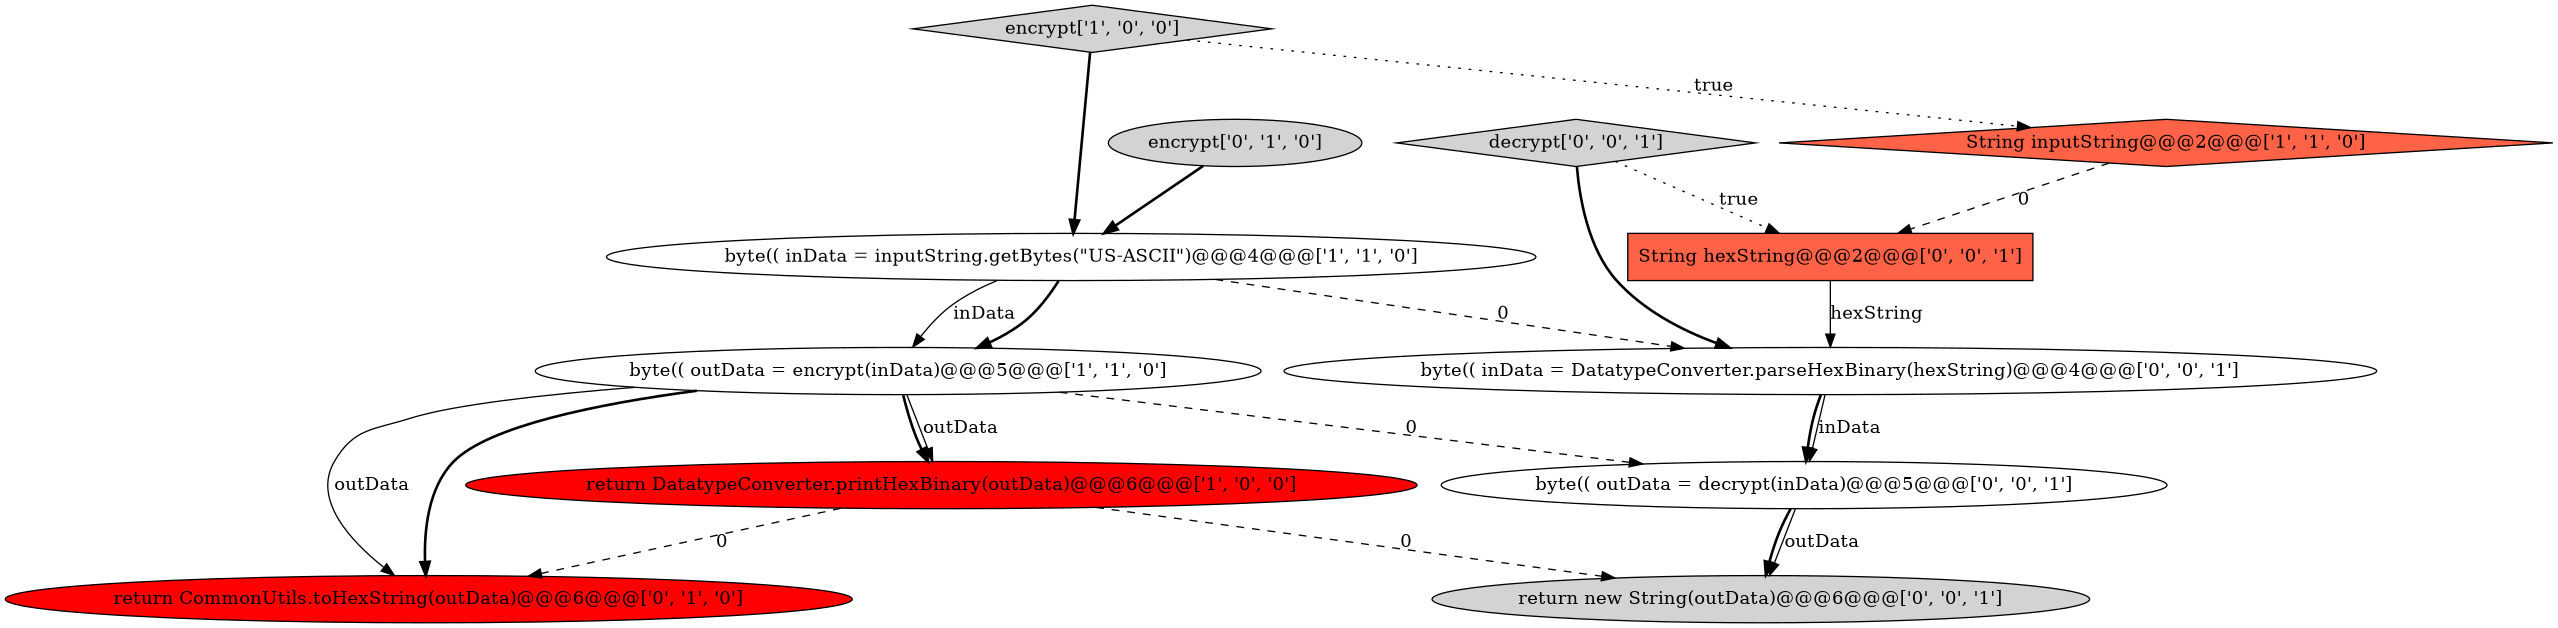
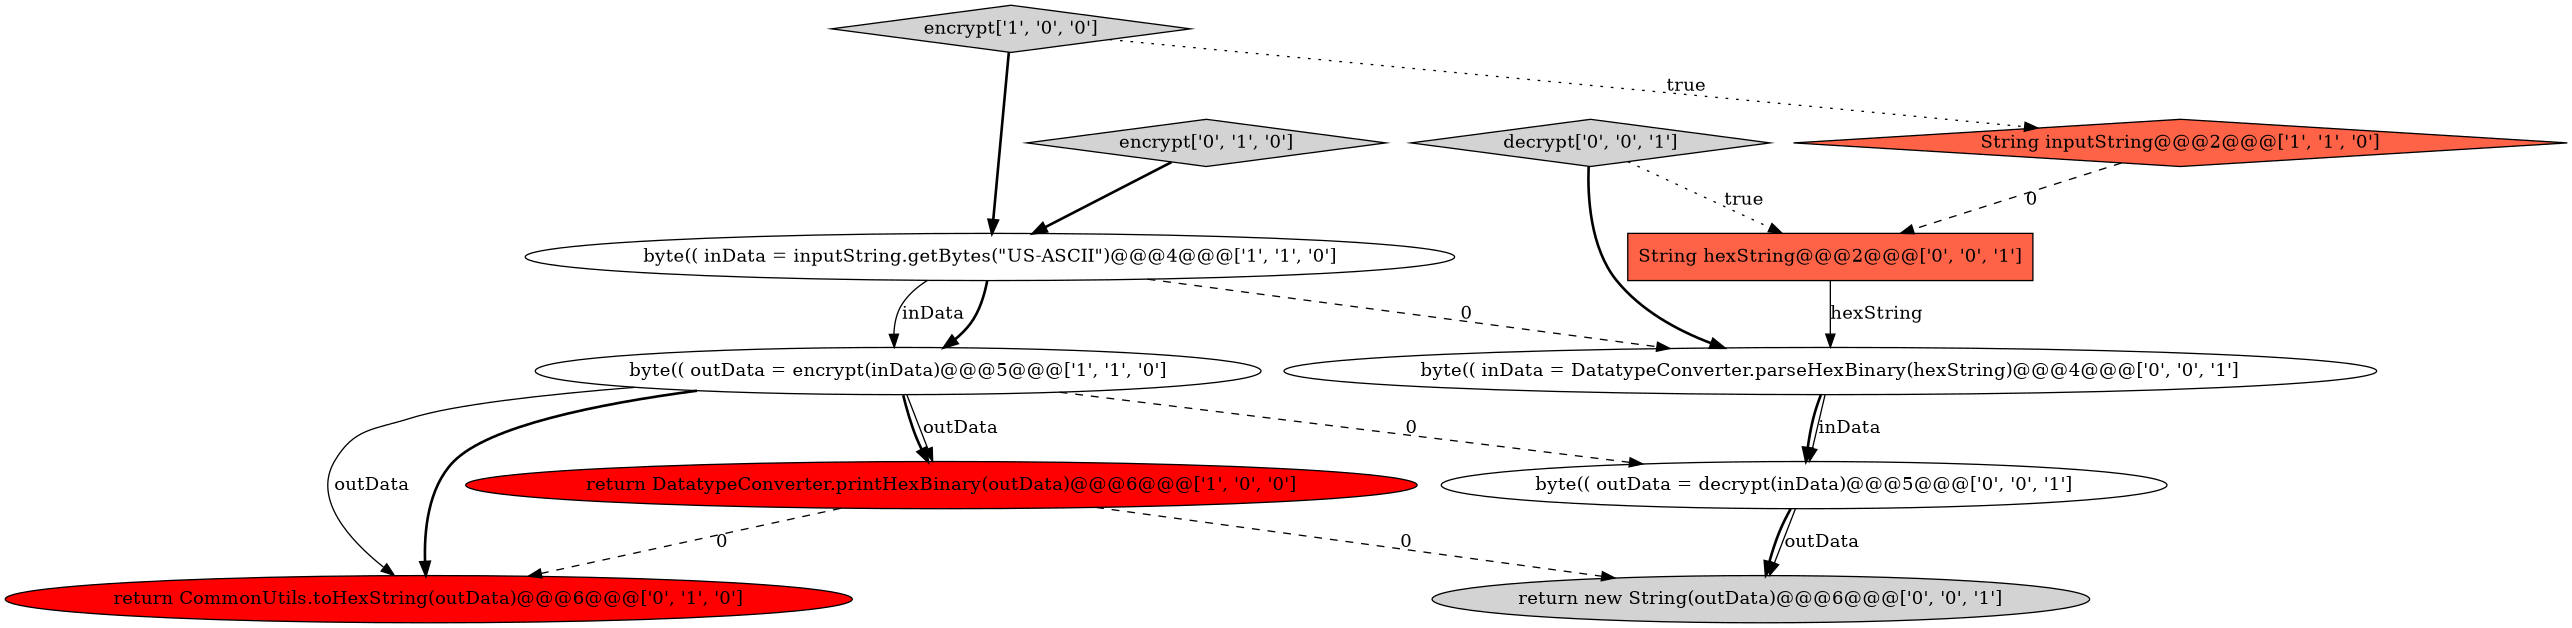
(1235, 143) -> (1206, 143)
